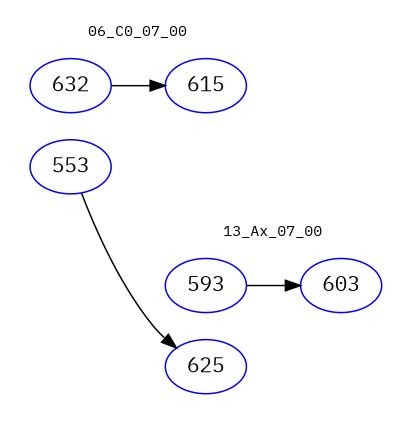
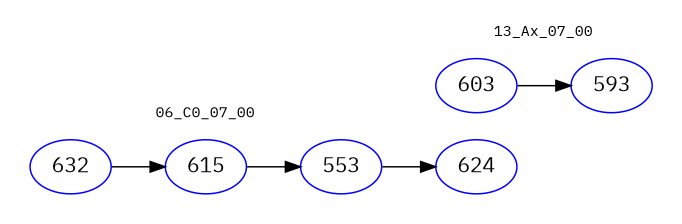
none -> (266, 167)
(266, 286) -> (537, 86)
(206, 367) -> (476, 167)
